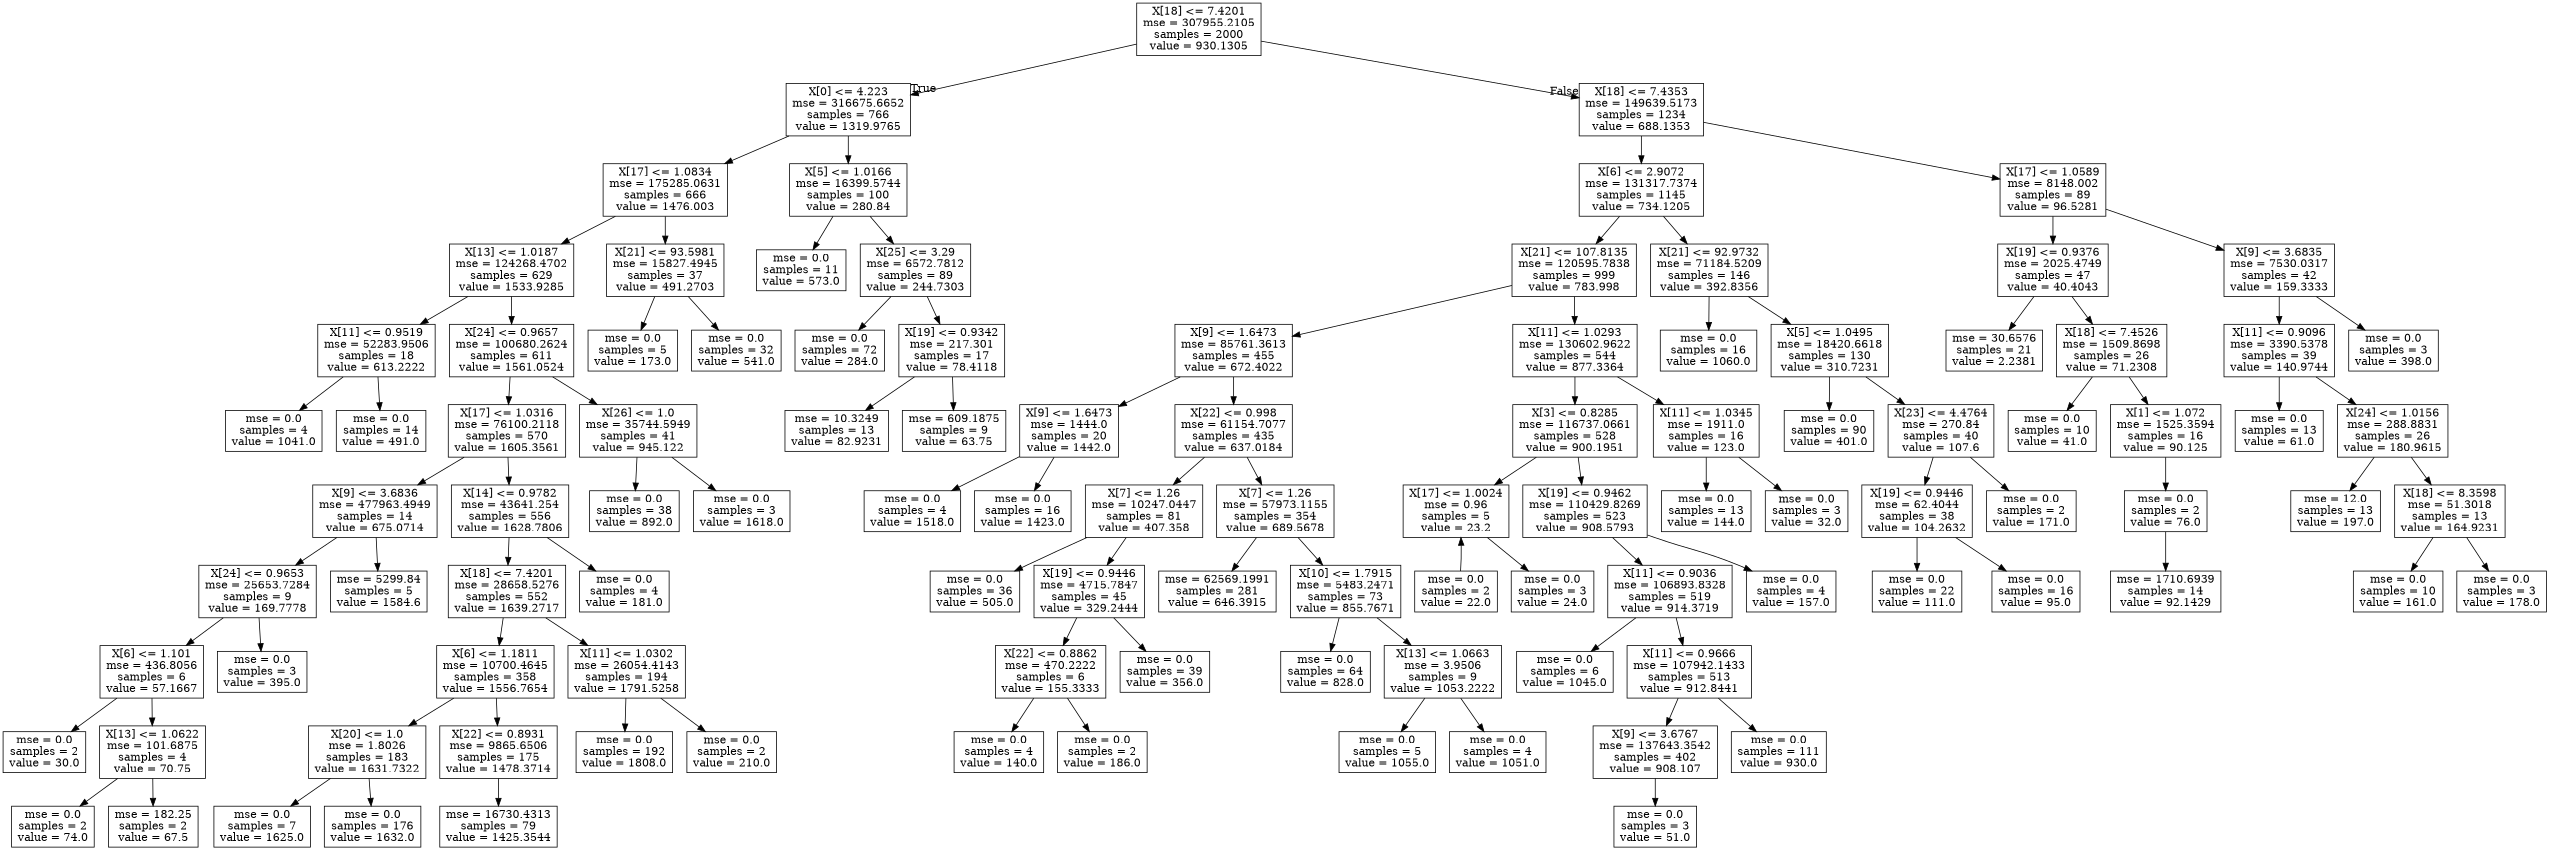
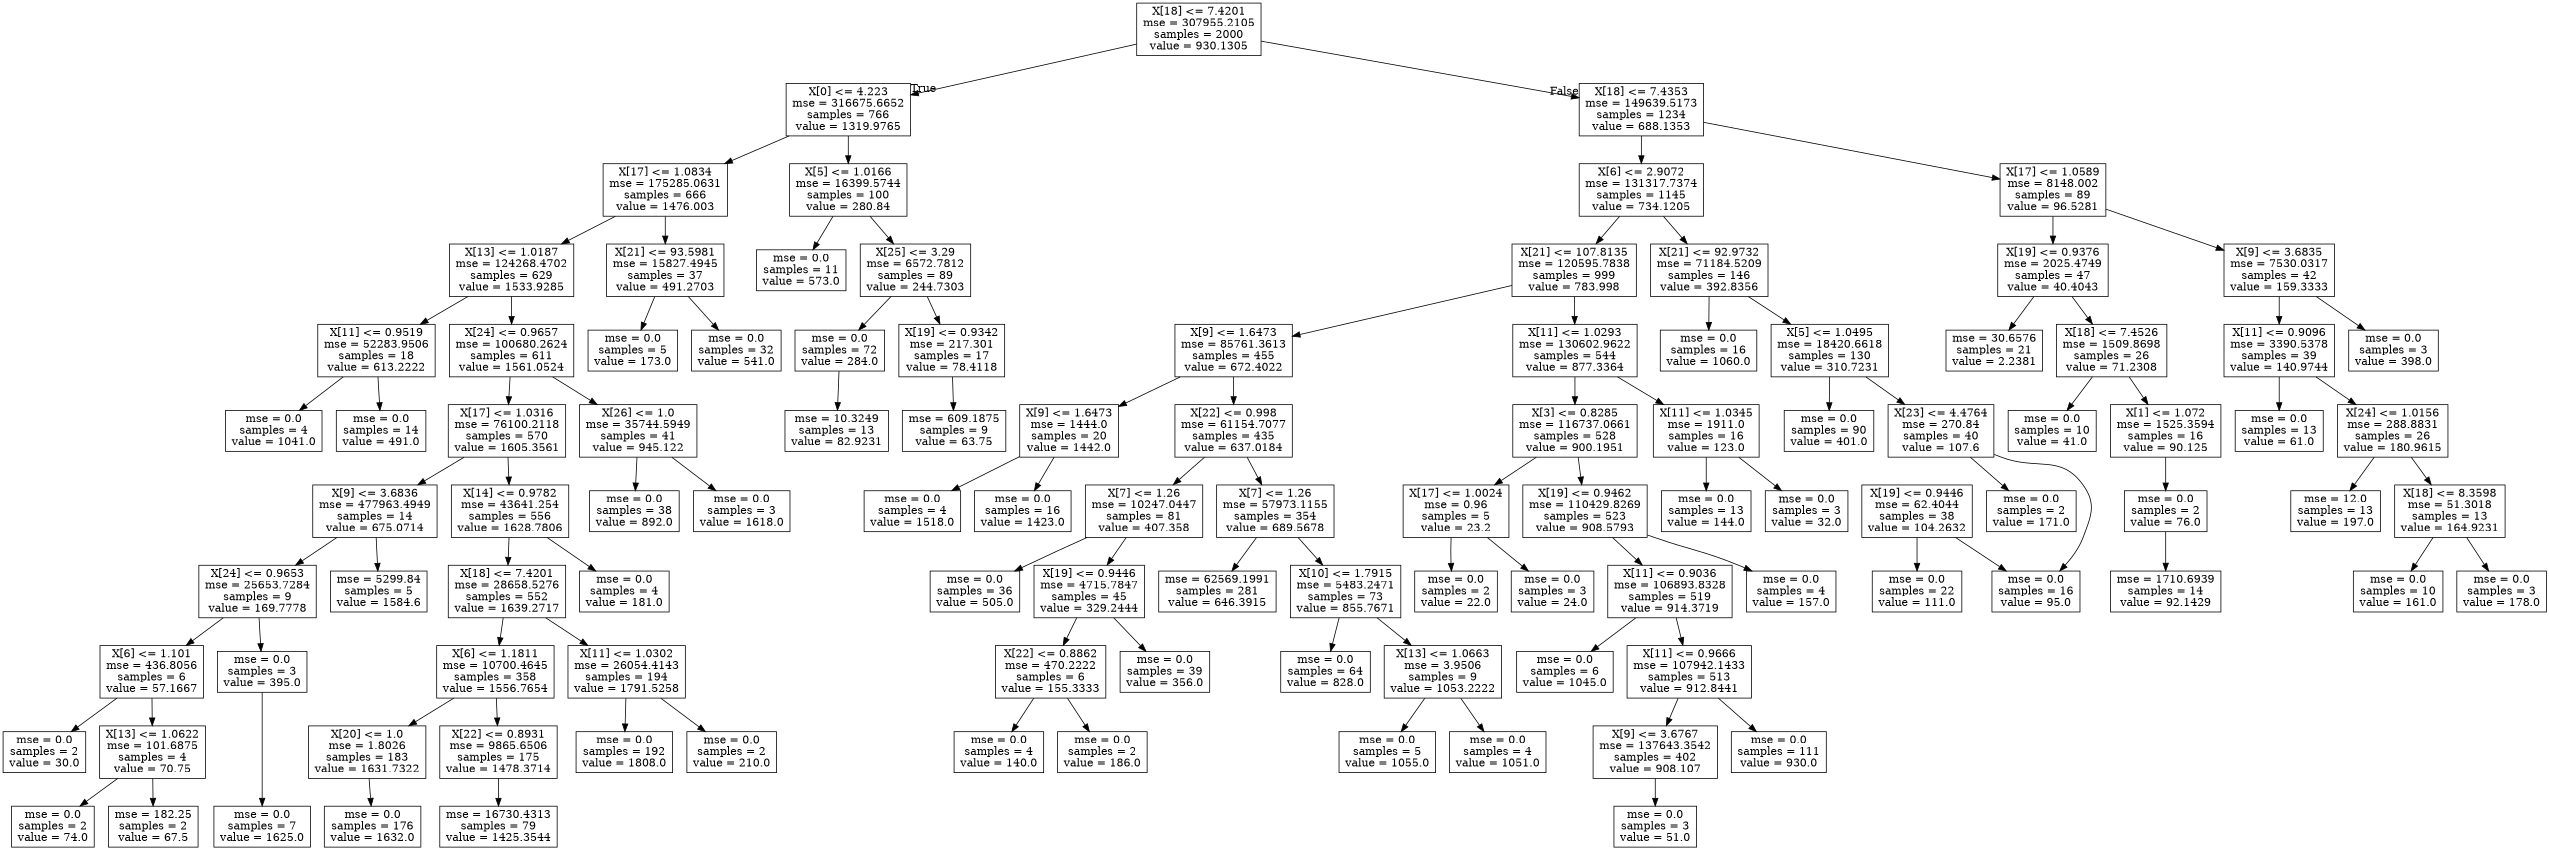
(893, 391) -> (838, 387)
(1930, 467) -> (2080, 482)
(1461, 558) -> (1451, 550)
(314, 790) -> (262, 745)
